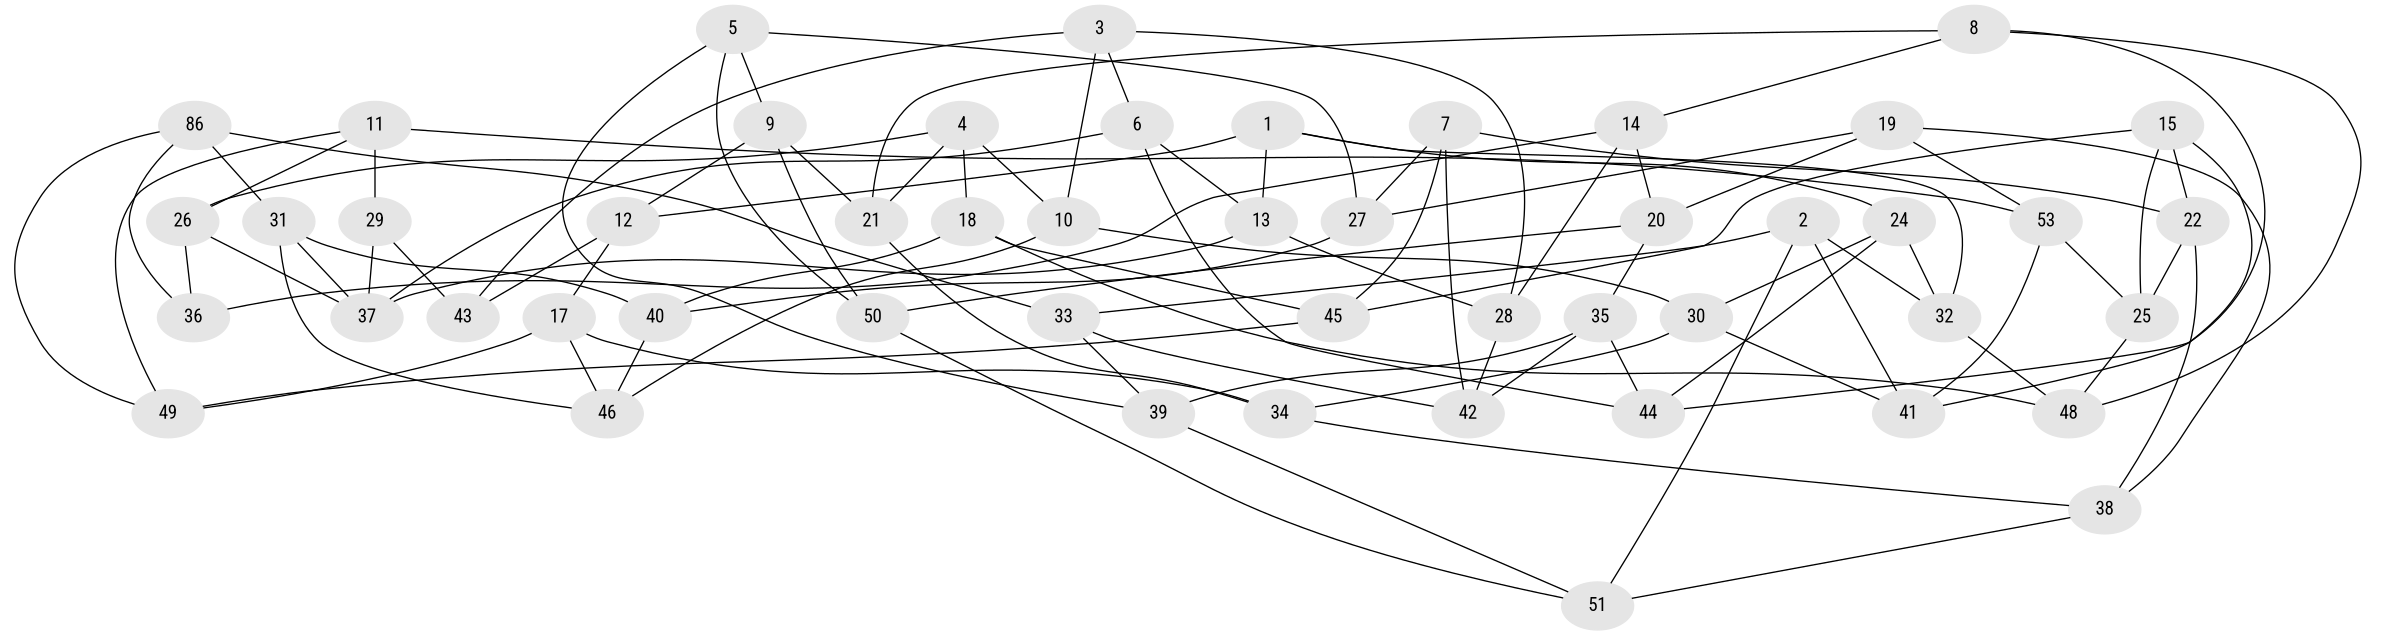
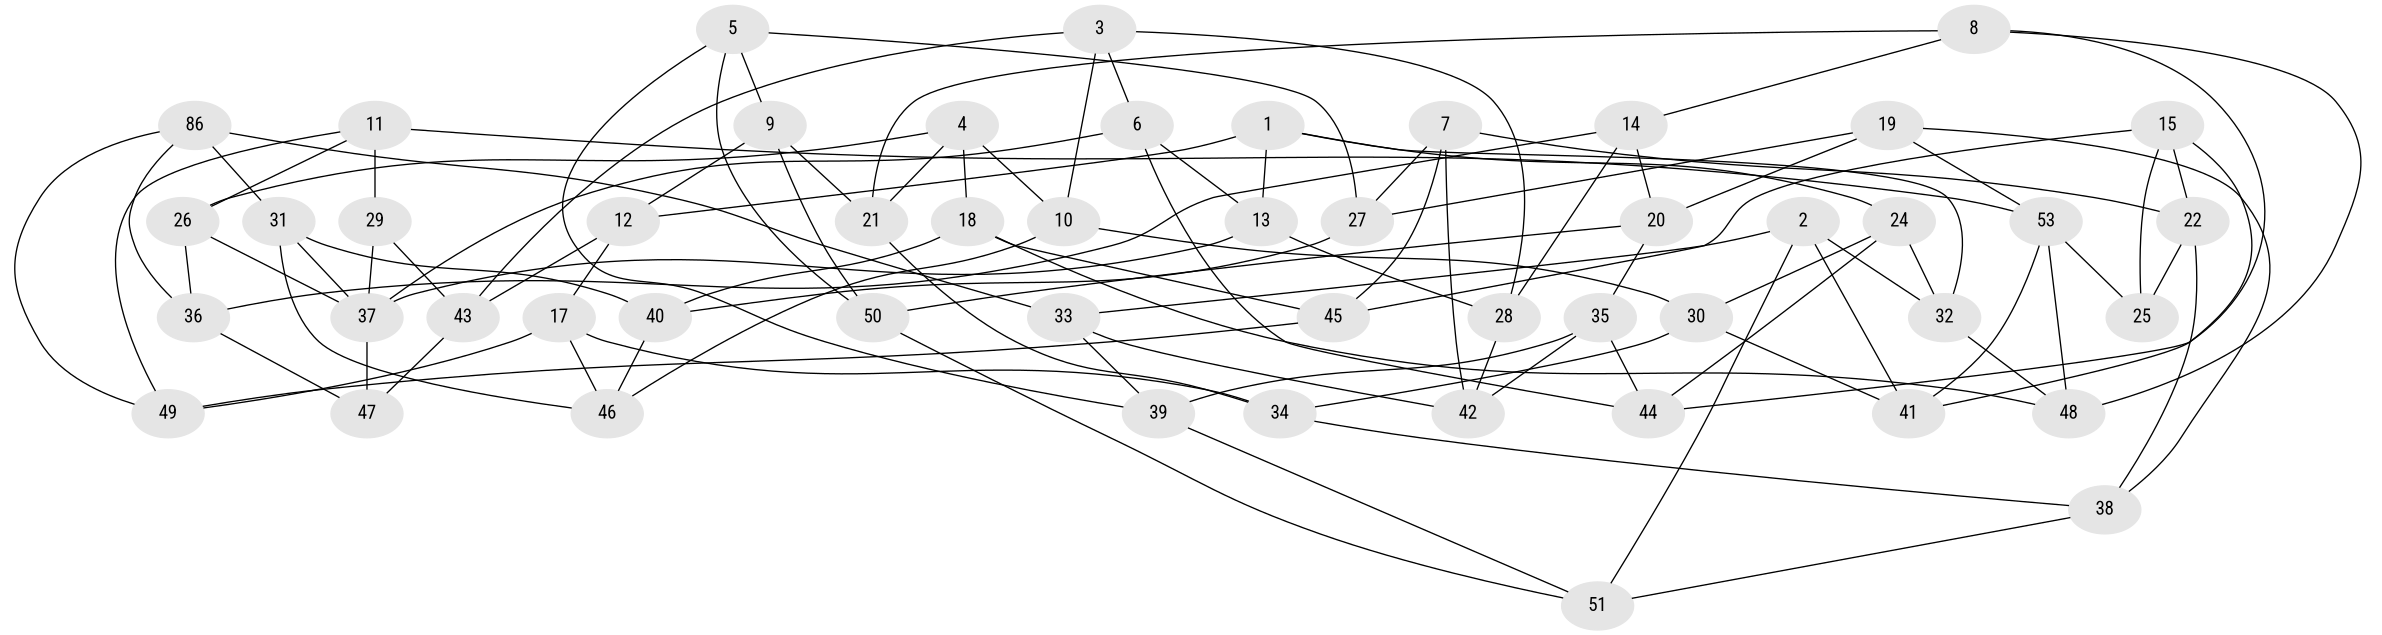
(2105, 366) -> (2057, 318)
none -> (367, 414)
